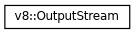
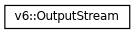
(67, 17) -> (67, 17)
